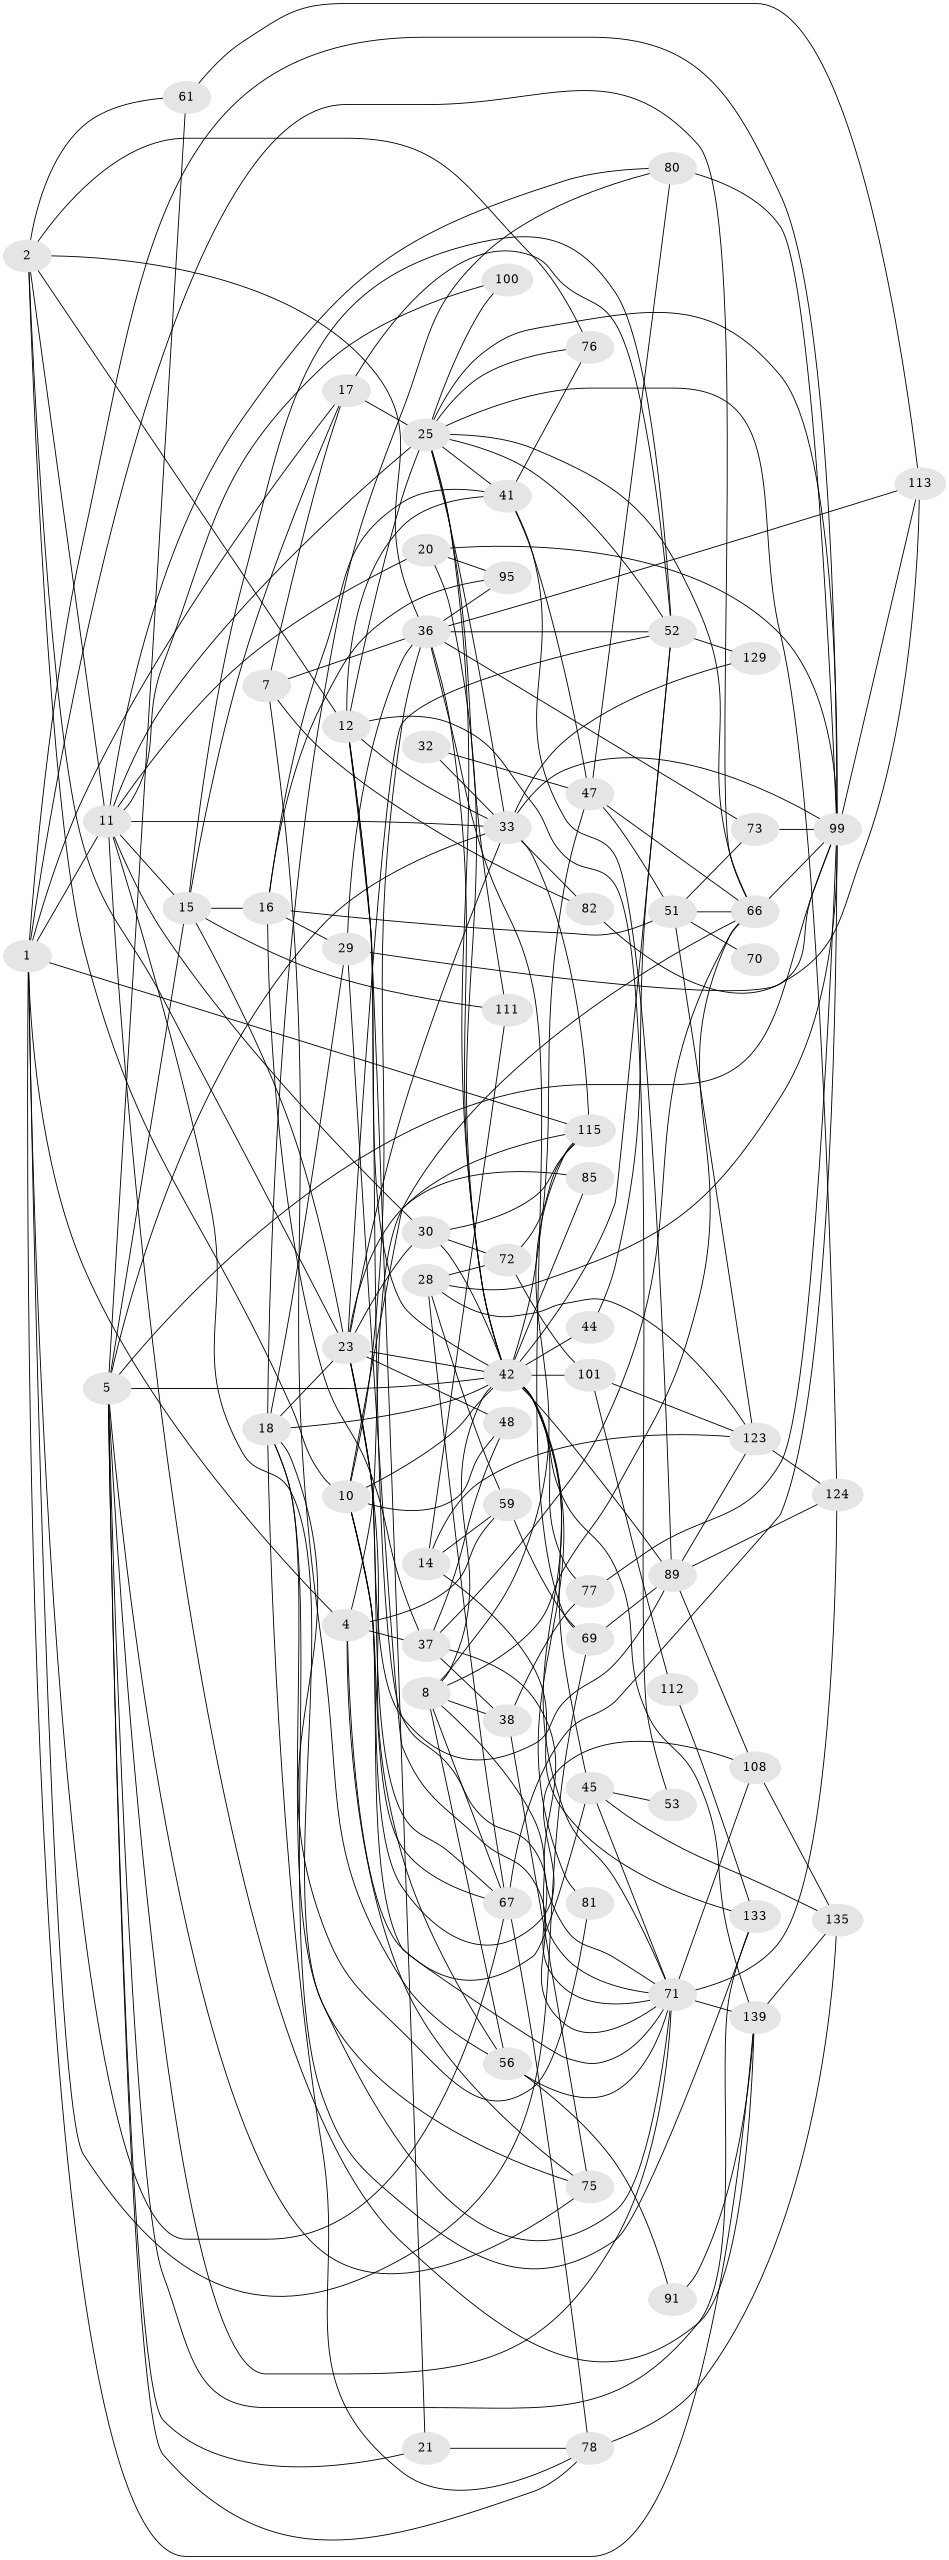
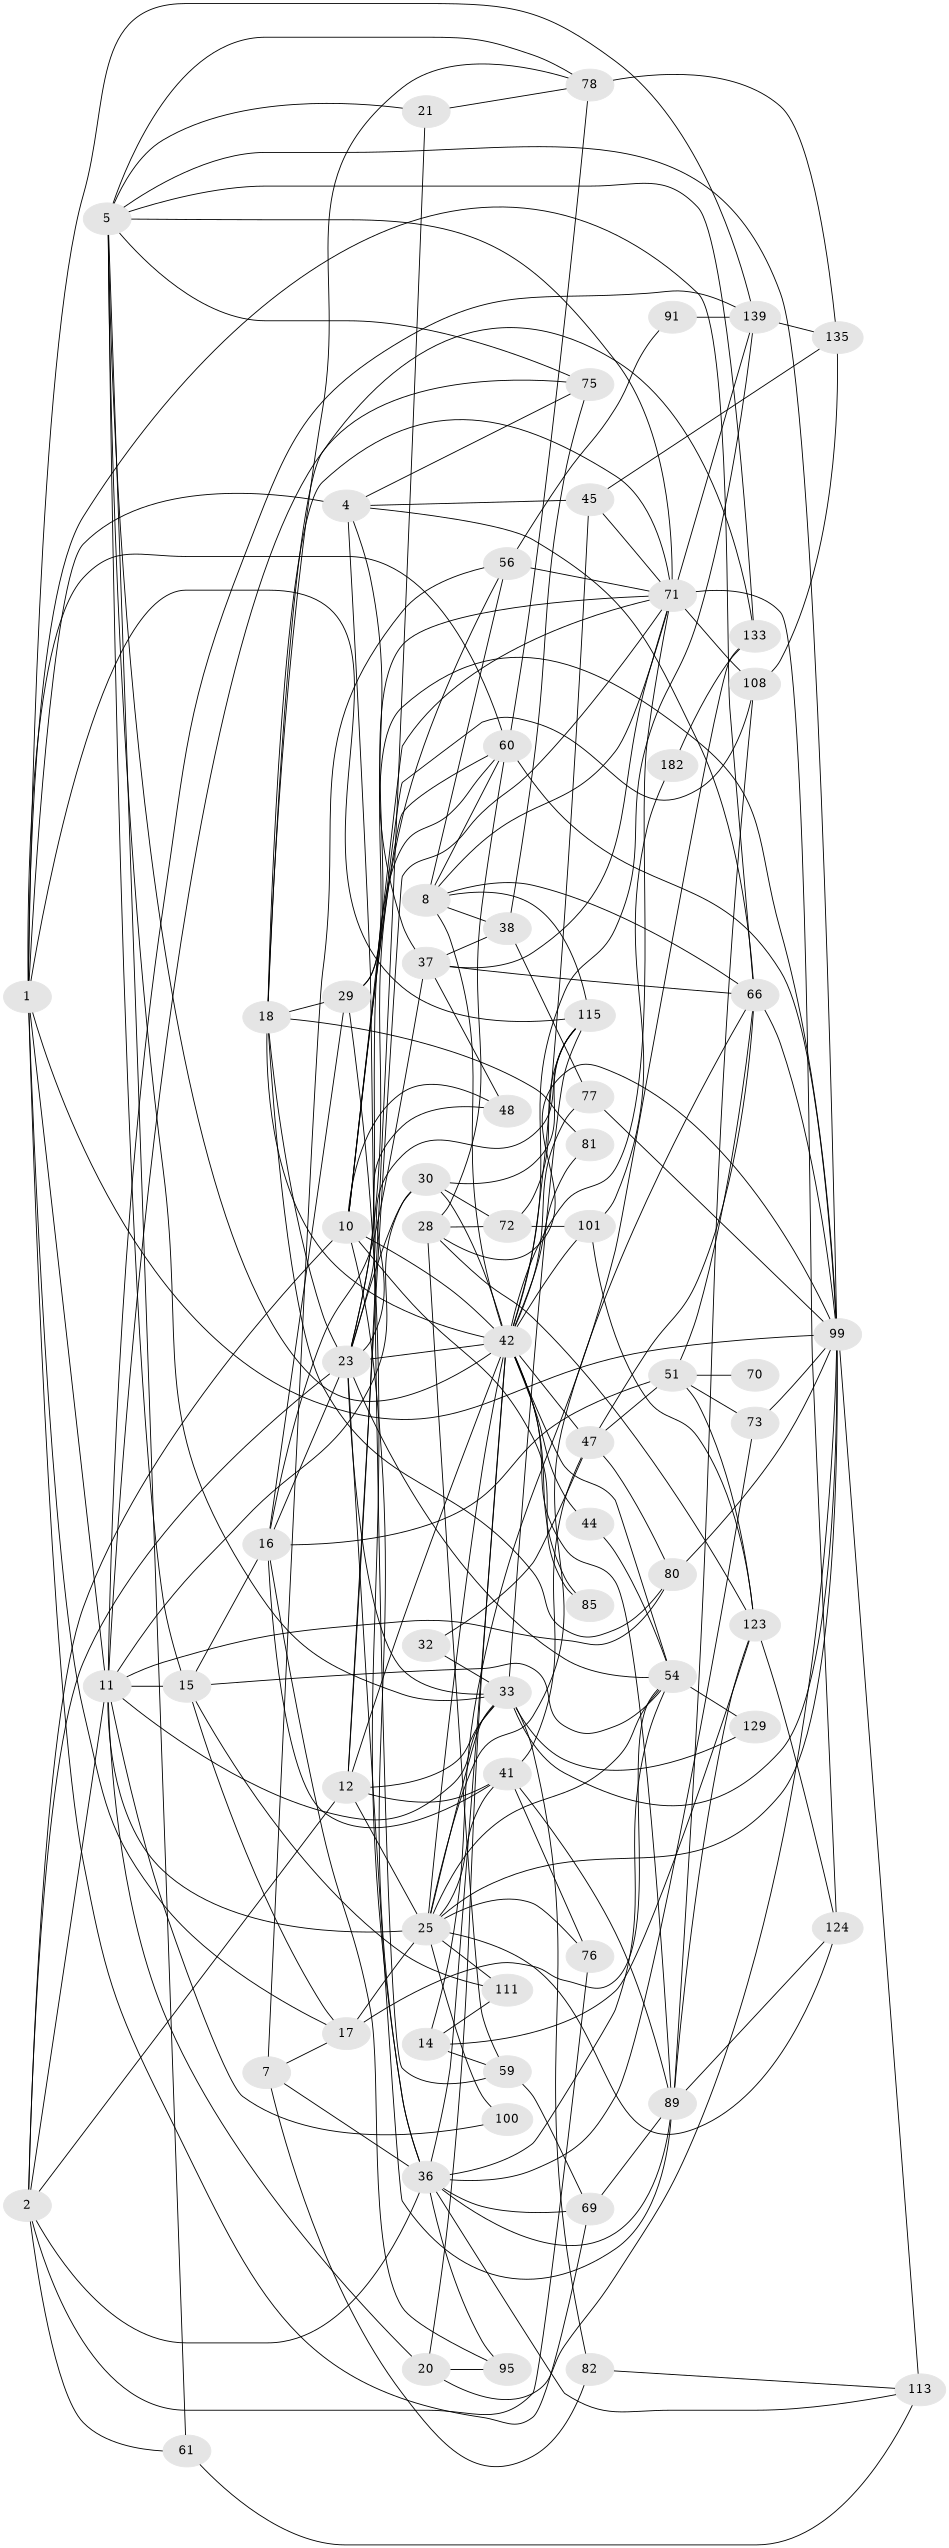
(673, 632) -> (673, 1677)
(289, 1121) -> (307, 1453)
(673, 1690) -> (673, 766)
(673, 1805) -> none
(507, 1903) -> (507, 746)
none -> (595, 2242)
